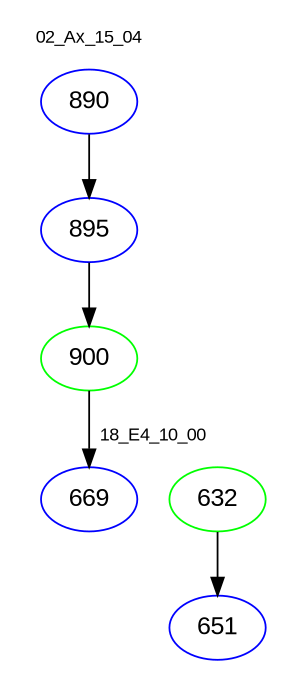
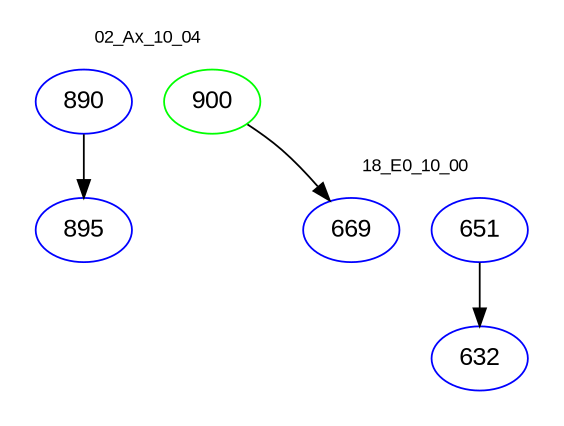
(89, 38) -> (148, 38)
(89, 286) -> none
(153, 436) -> (416, 167)
(218, 499) -> (480, 358)
(218, 555) -> (480, 286)
